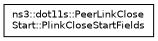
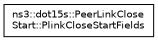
(79, 21) -> (79, 21)
